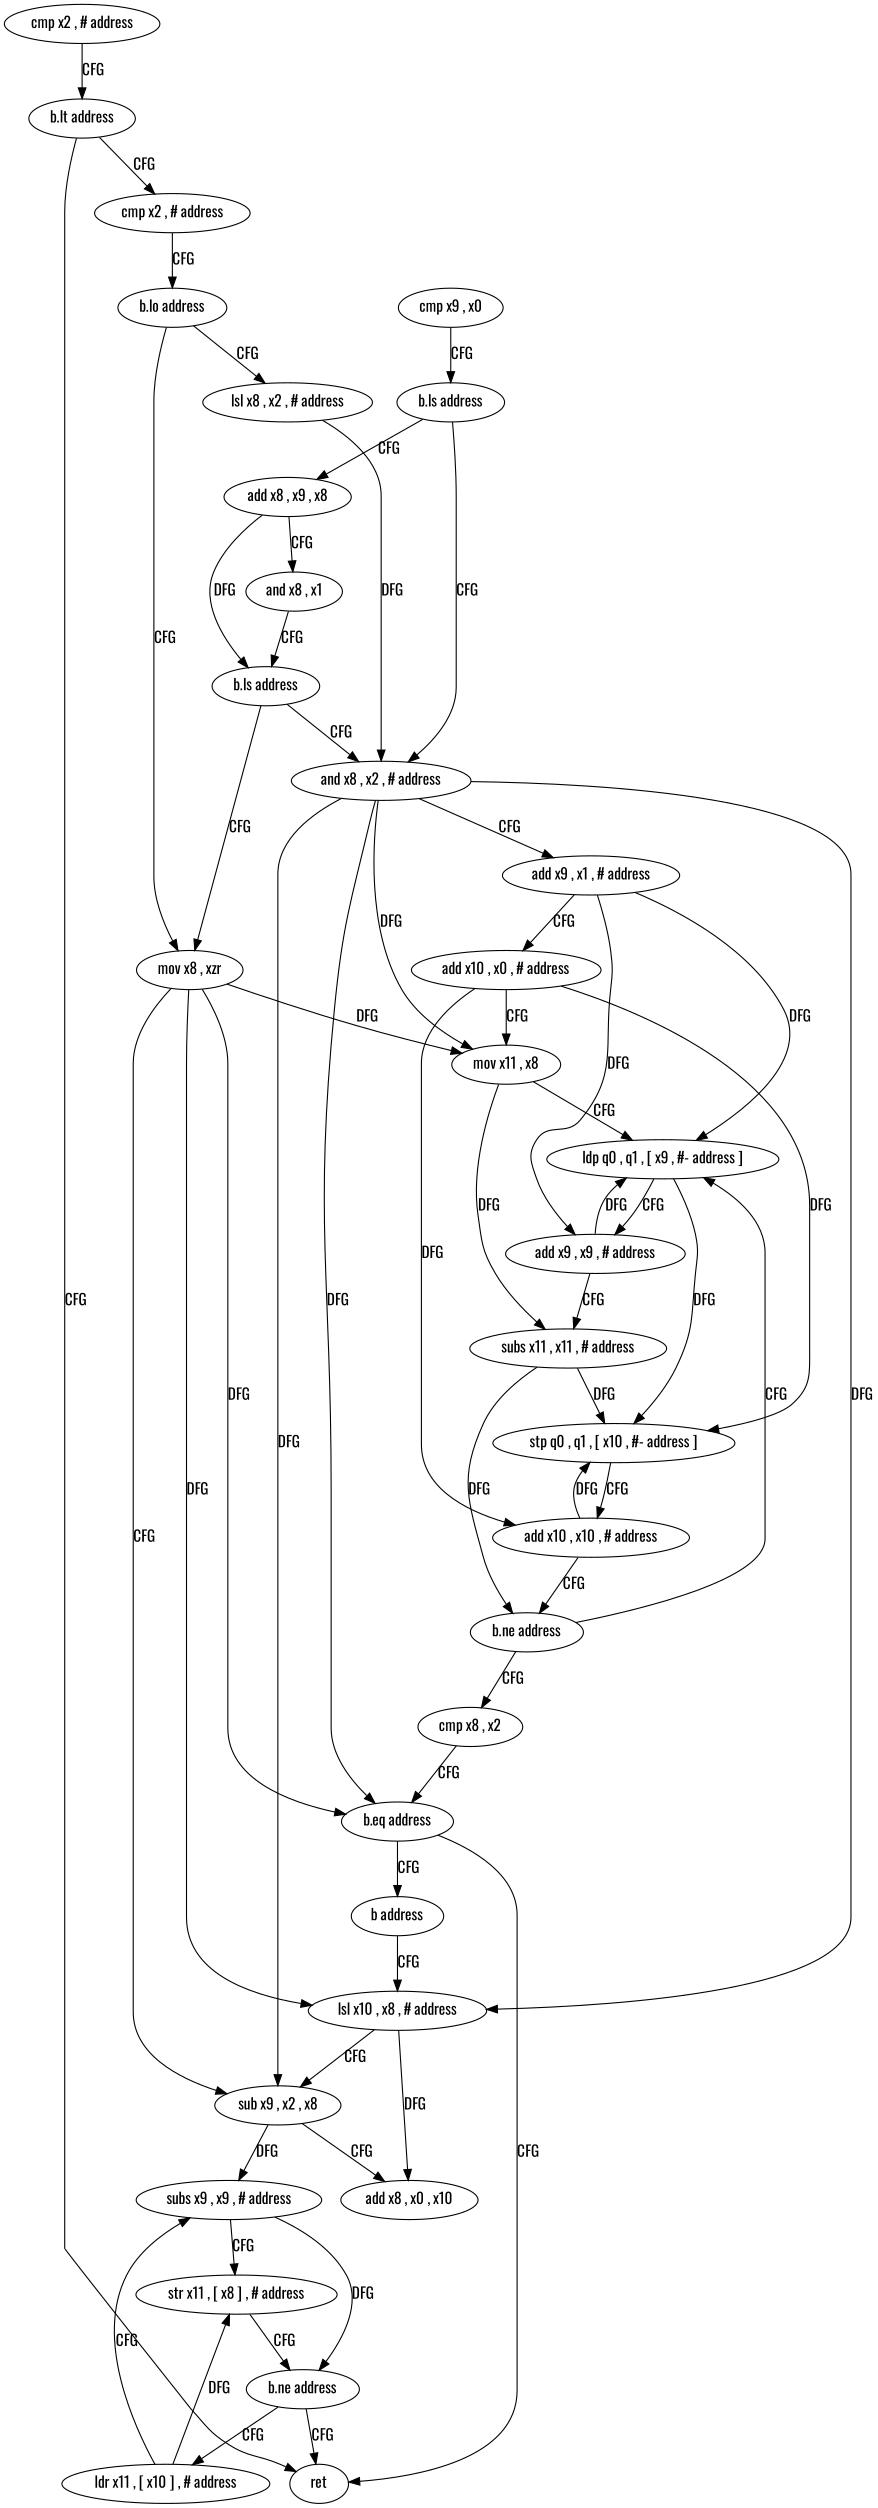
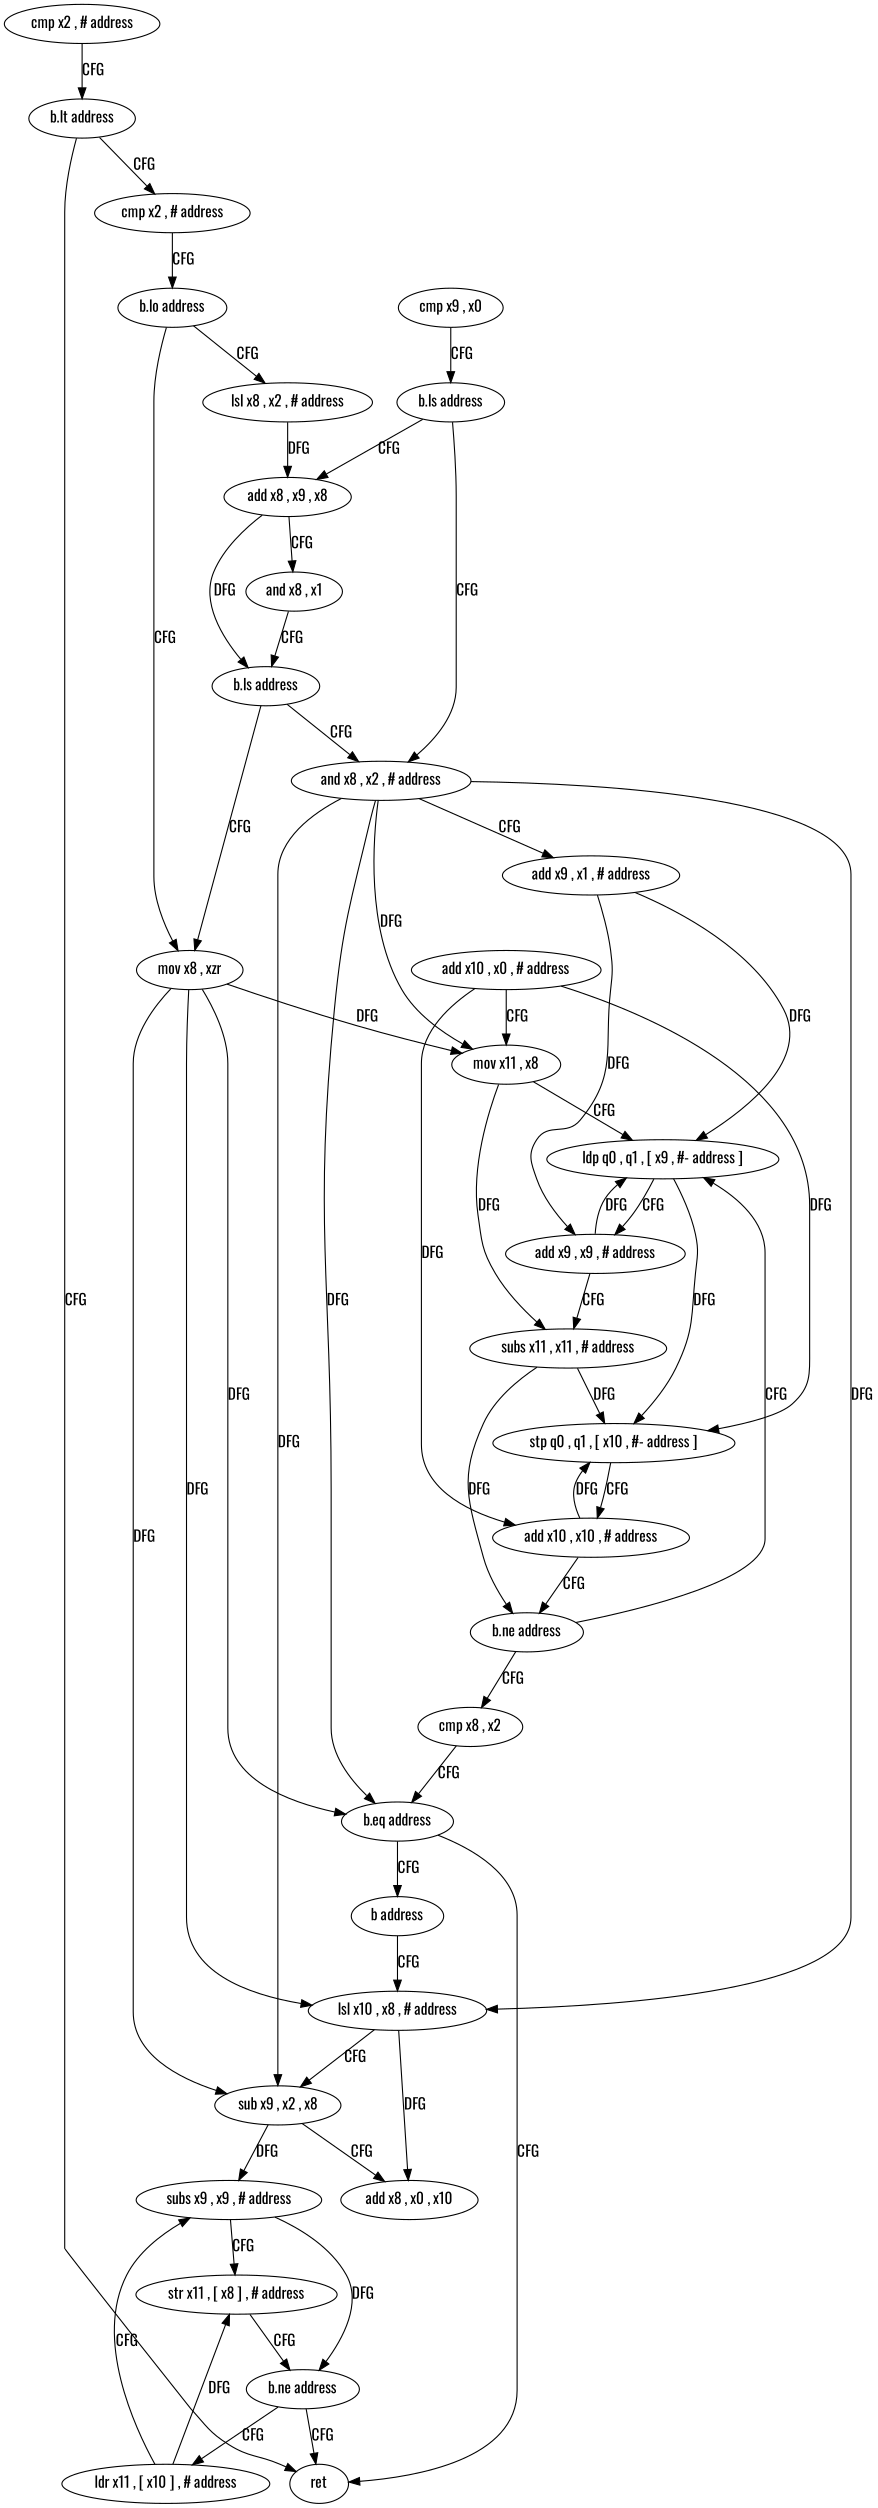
(381, 573) -> (288, 444)
(552, 919) -> none
(145, 1538) -> (145, 1538)
